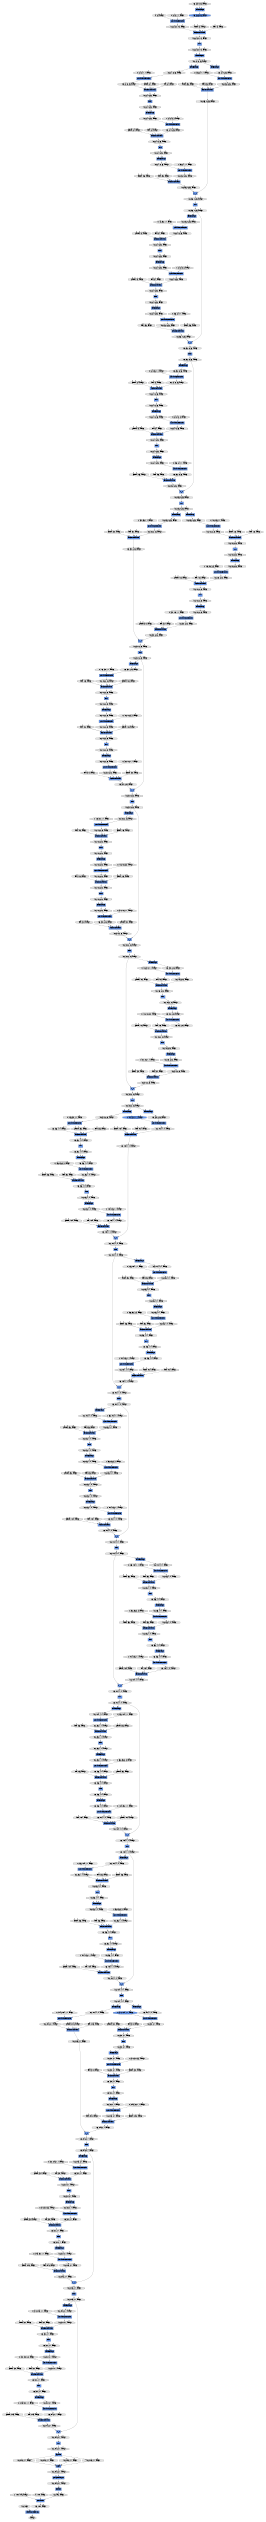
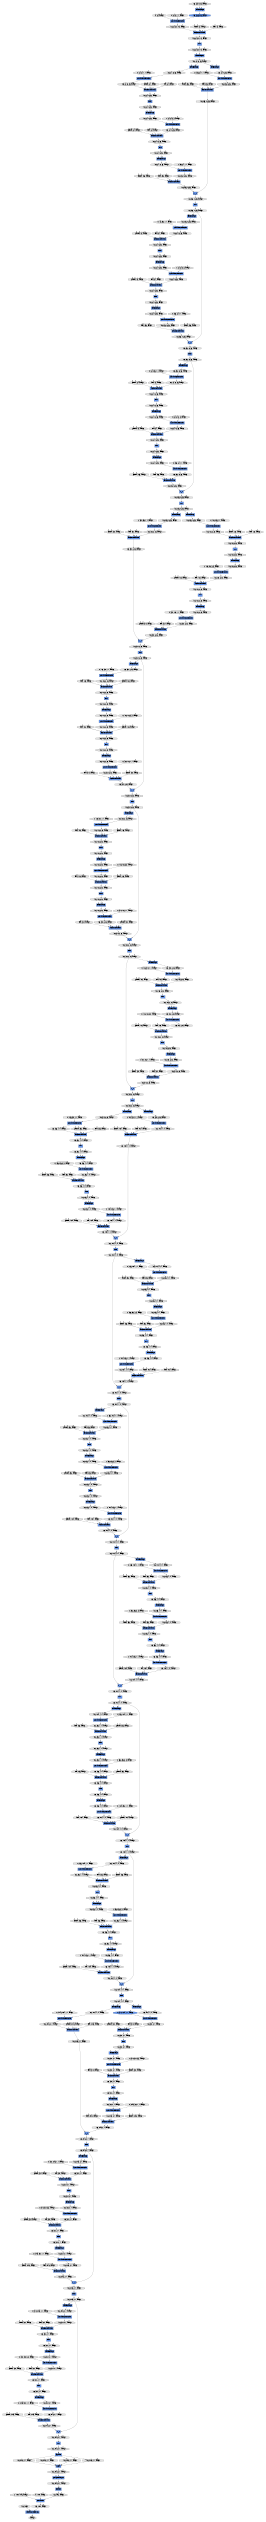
(135, 1117) -> (135, 1117)
